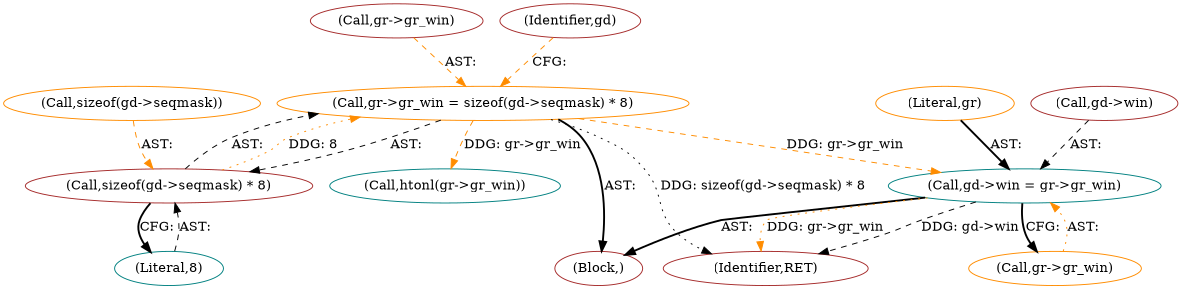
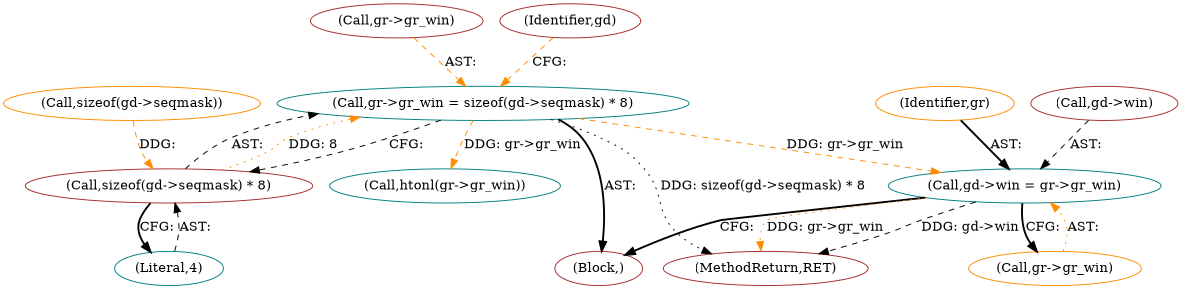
(483, 103) -> (483, 103)
(945, 103) -> (945, 103)
(160, 145) -> (160, 145)
(409, 145) -> (409, 145)
(739, 227) -> (739, 227)
(169, 268) -> (169, 268)
(766, 268) -> (766, 268)
